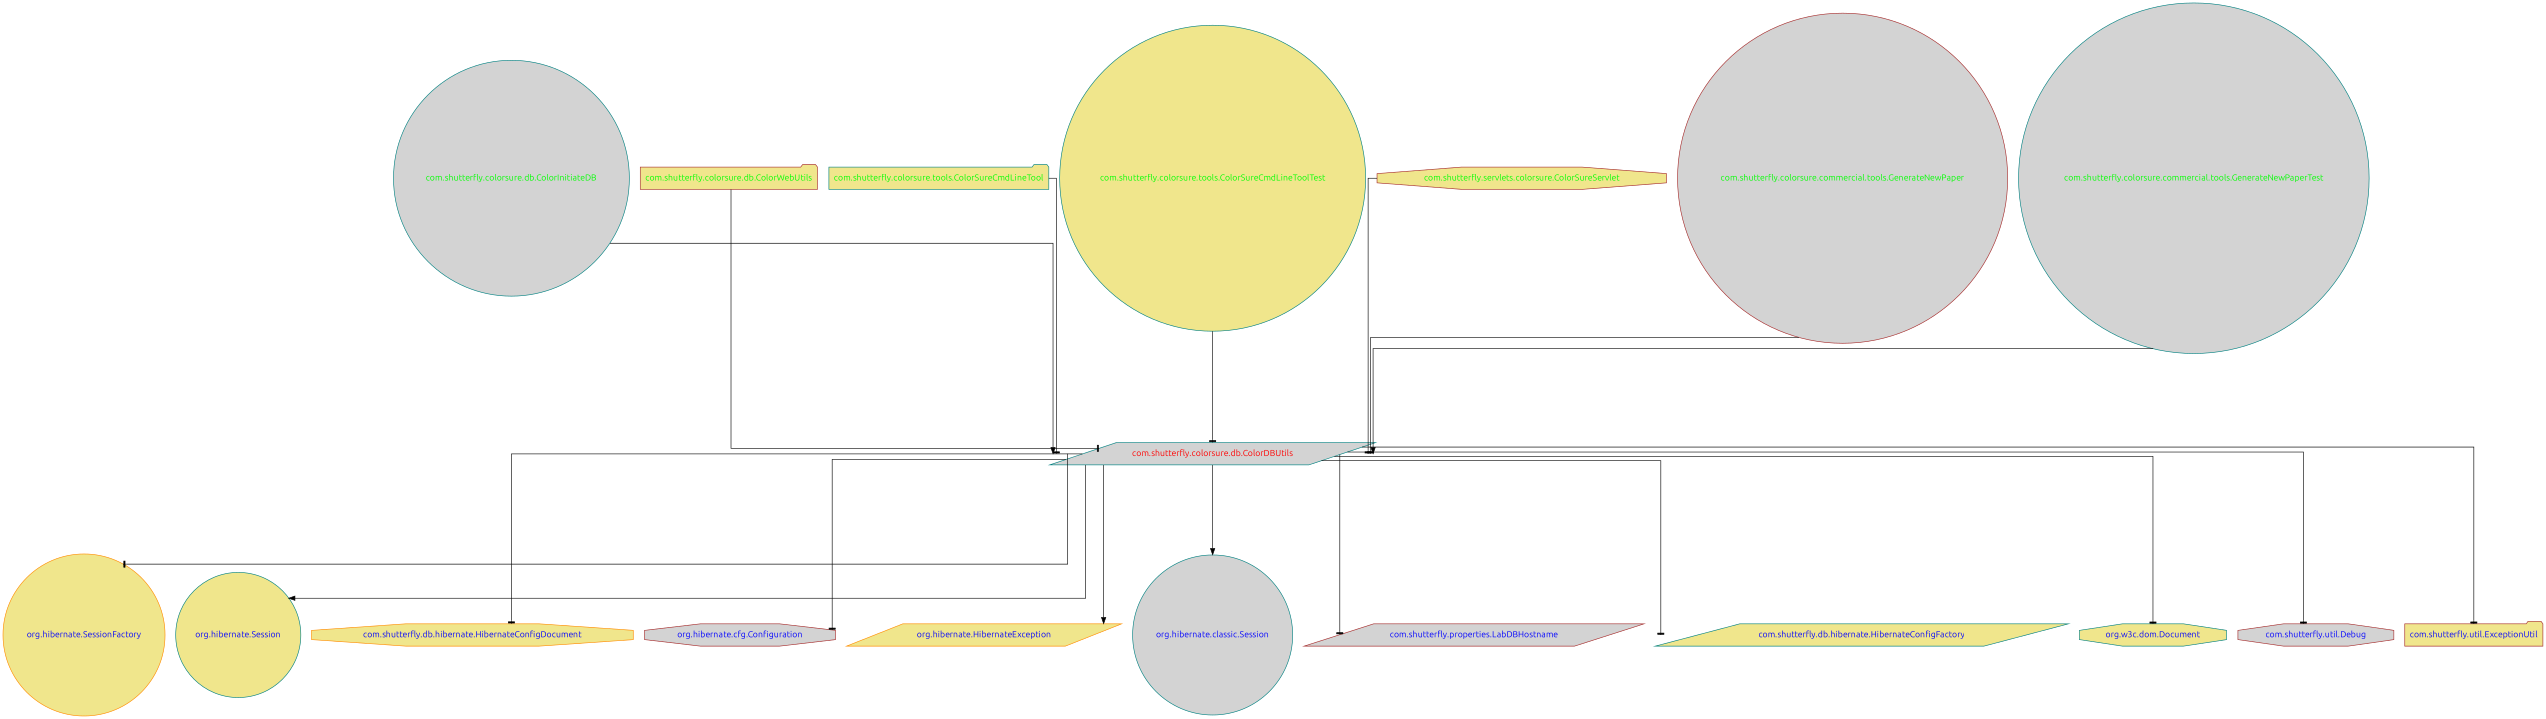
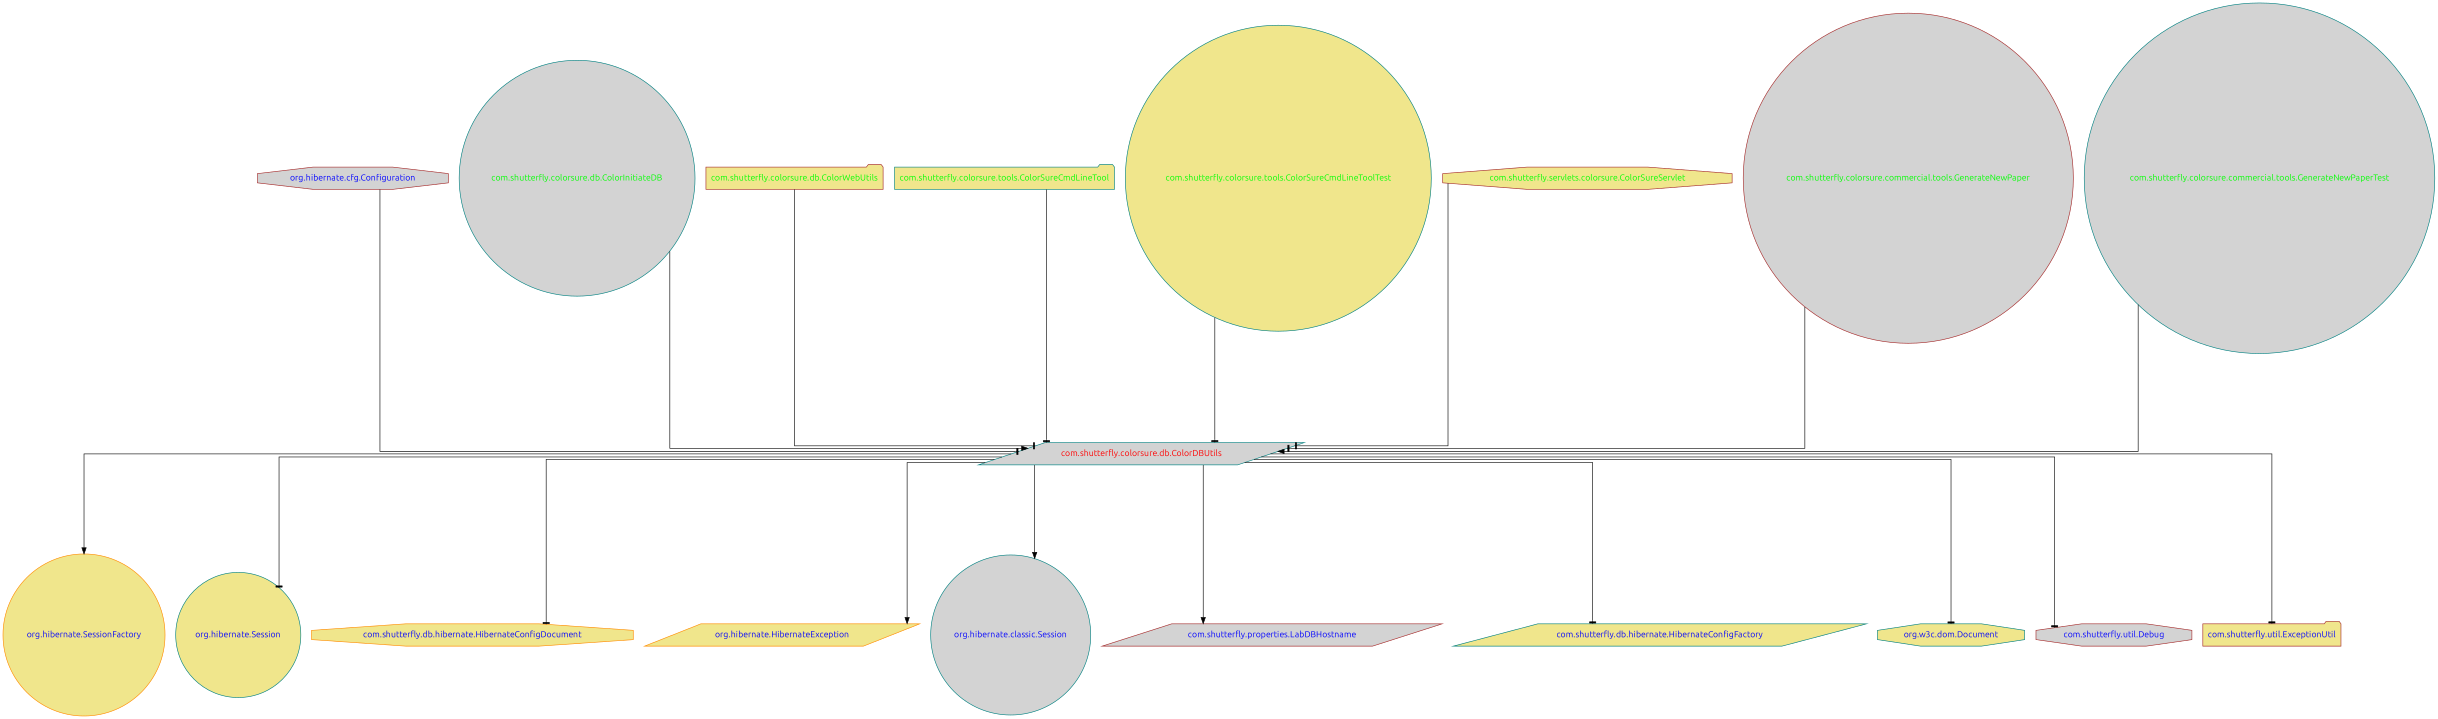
(865, 459) -> (380, 436)
(1340, 543) -> (1203, 541)
(652, 564) -> (271, 454)
(757, 598) -> (577, 457)
